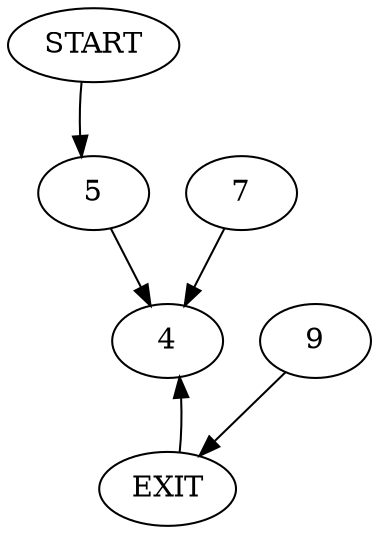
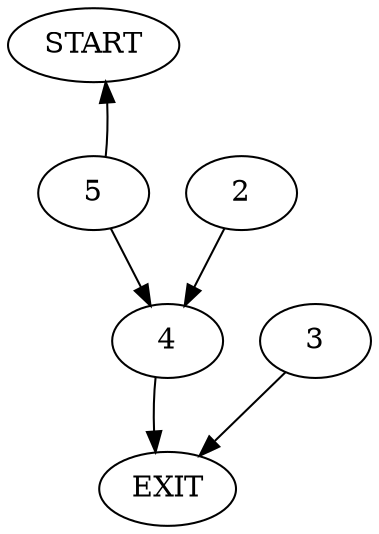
(80, 109) -> (107, 130)
(242, 193) -> (242, 193)
(316, 341) -> (316, 341)
(181, 425) -> (154, 404)
